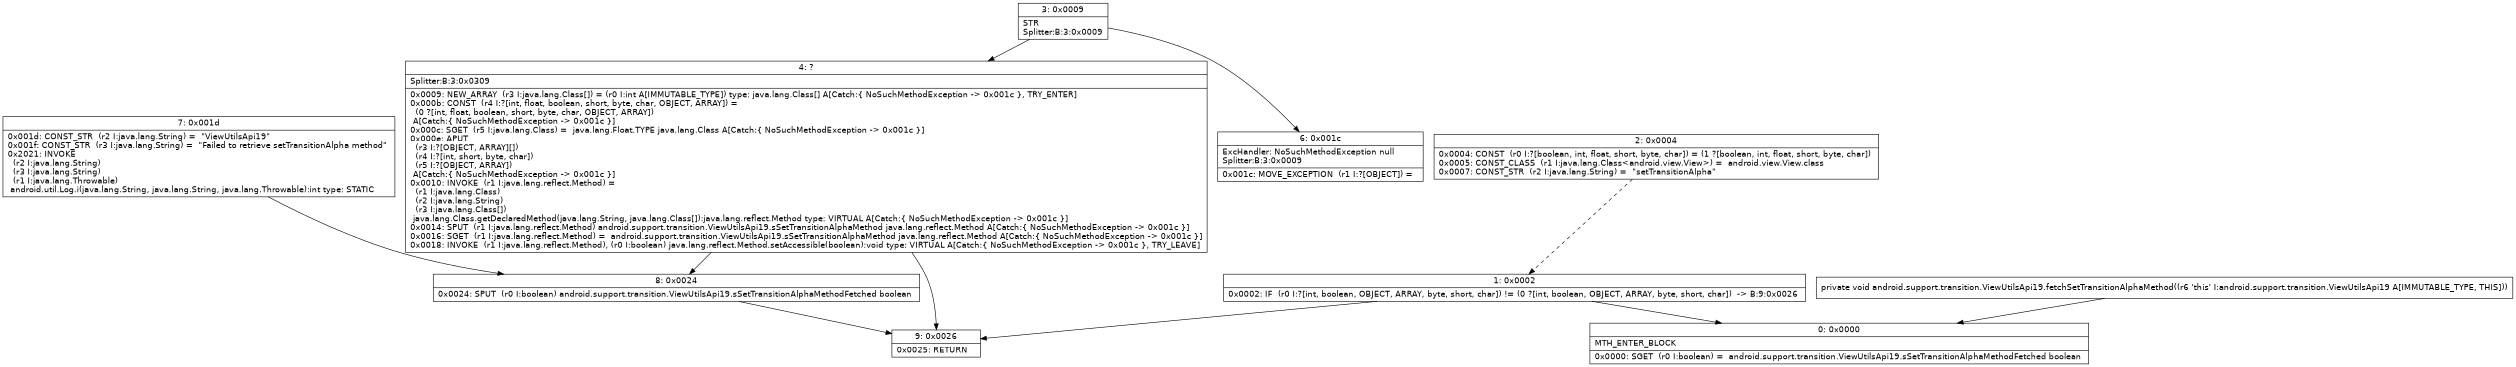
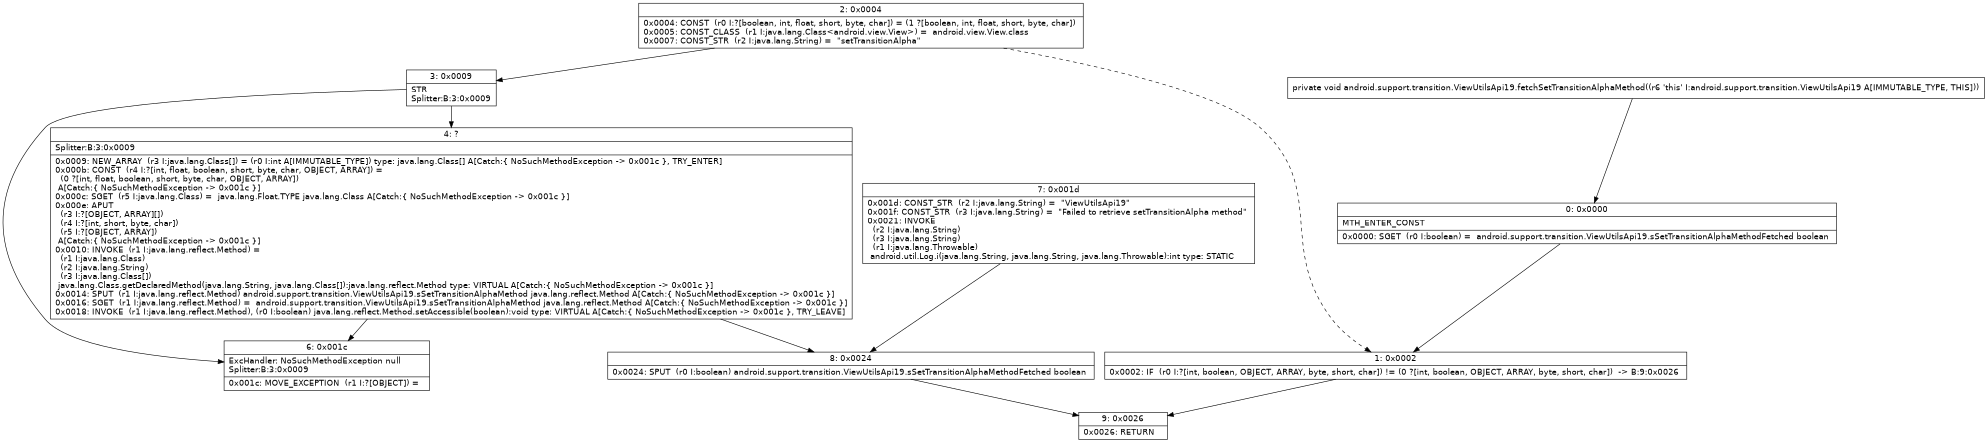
none -> (608, 64)
(450, 81) -> (95, 148)
(45, 154) -> (904, 221)
(930, 286) -> (360, 328)
(1654, 312) -> (1489, 296)
(1636, 343) -> (1384, 223)
(936, 350) -> (1123, 432)
